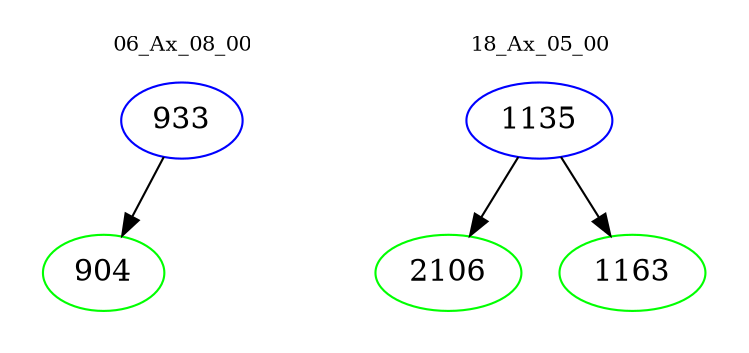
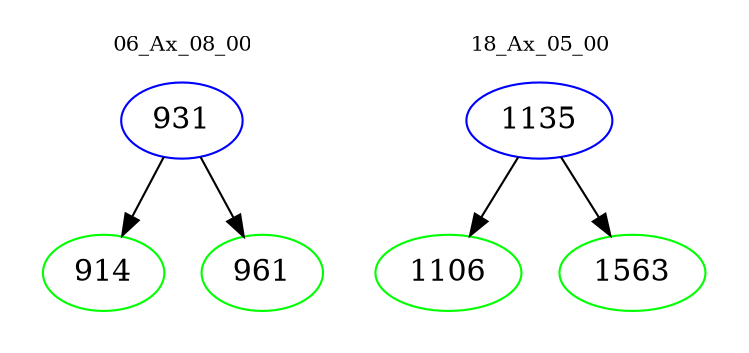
(182, 121) -> (182, 121)
(104, 273) -> (104, 273)
none -> (262, 273)
(448, 273) -> (448, 273)
(632, 273) -> (632, 273)
